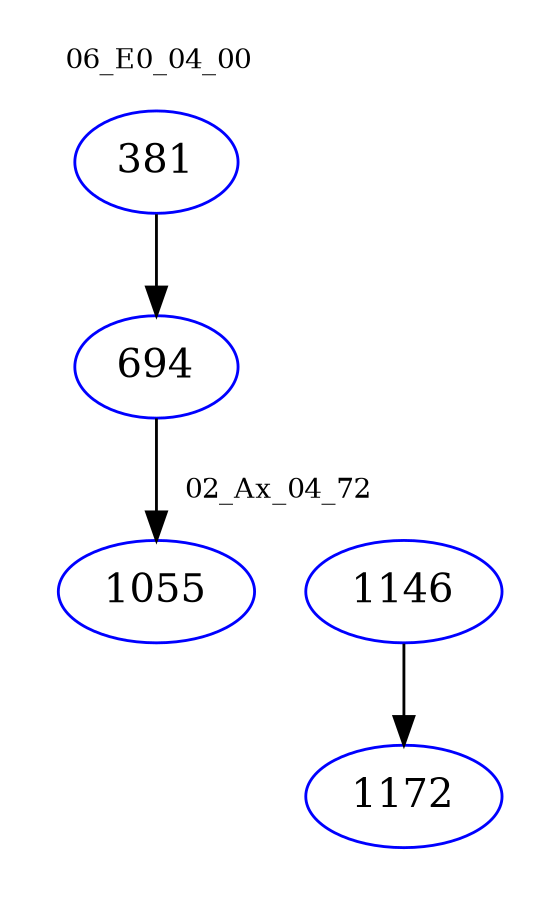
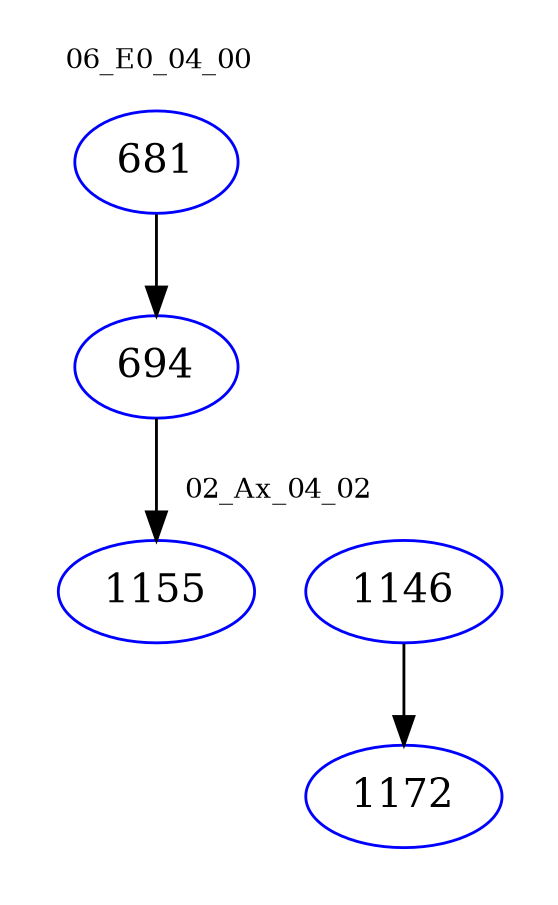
(156, 162) -> (156, 162)
(279, 491) -> (279, 491)
(156, 592) -> (156, 592)
